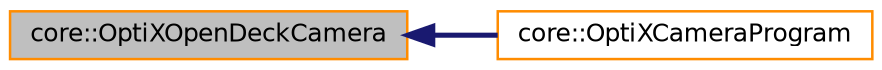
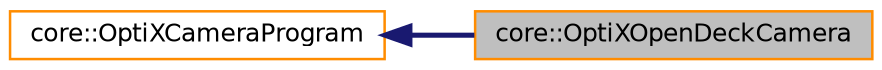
(465, 35) -> (442, 35)
